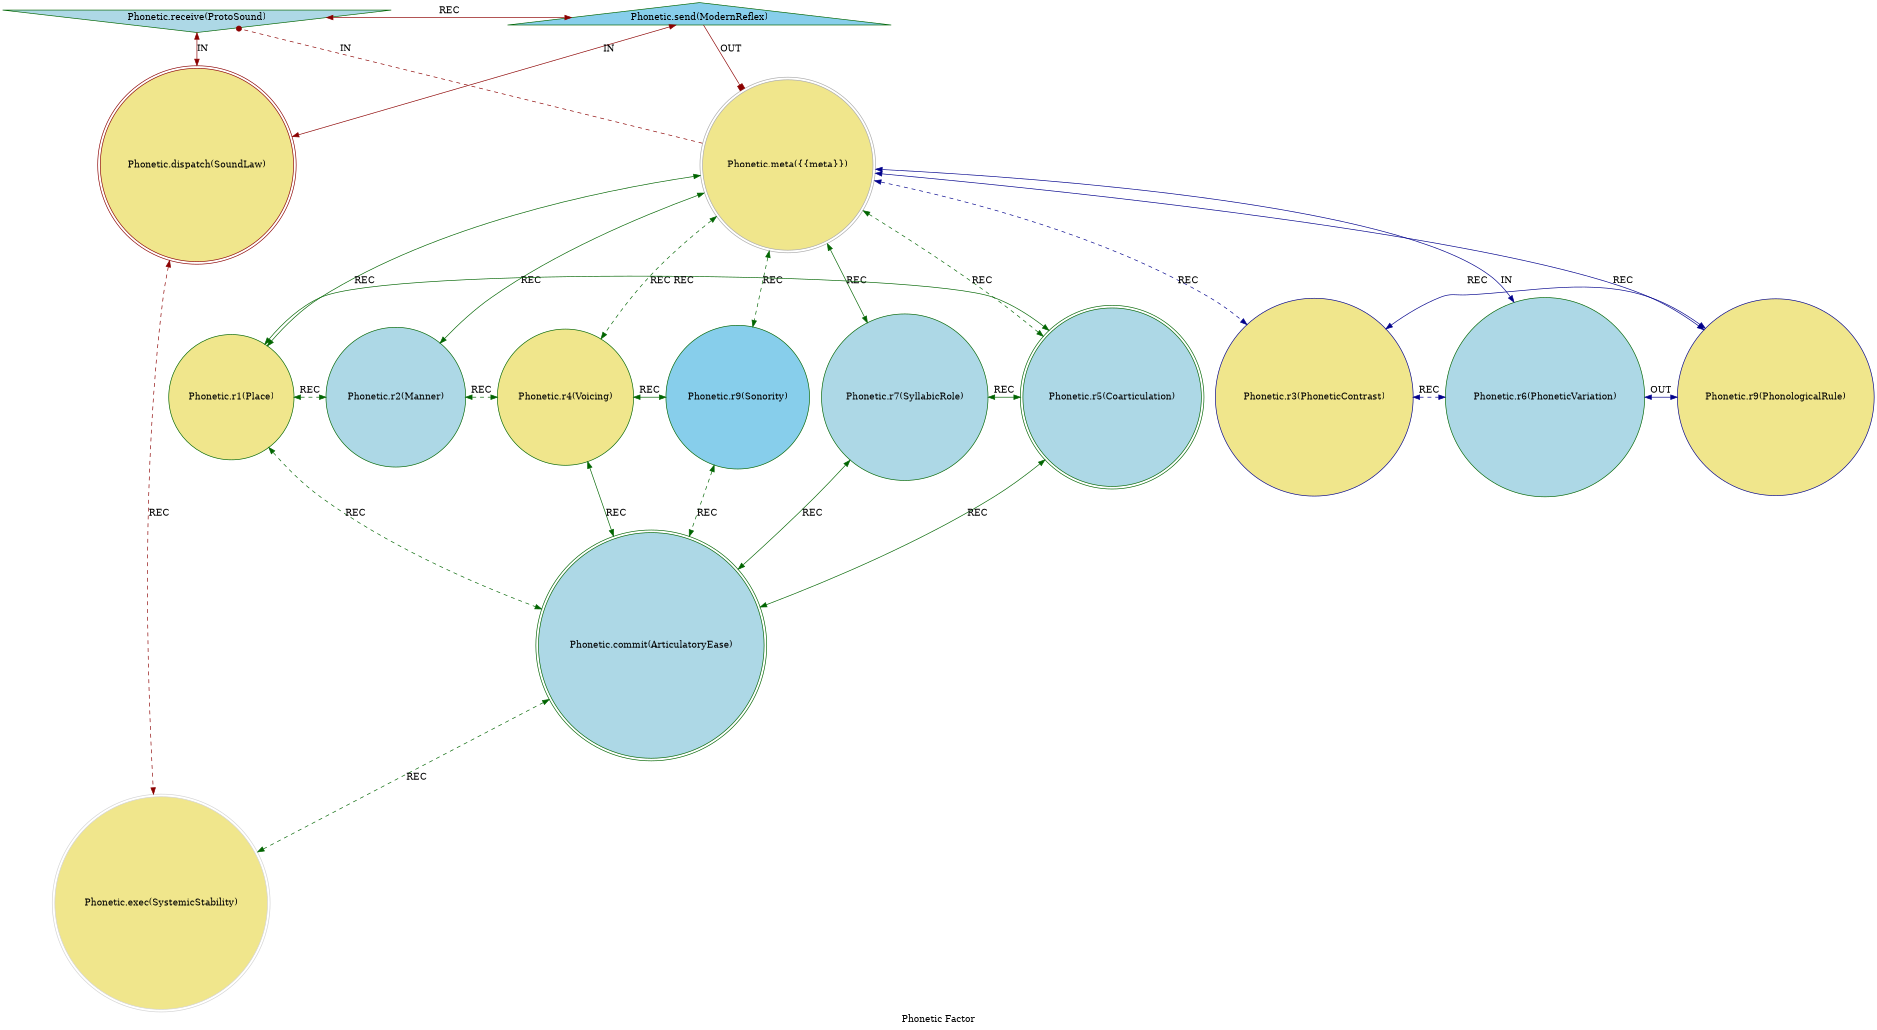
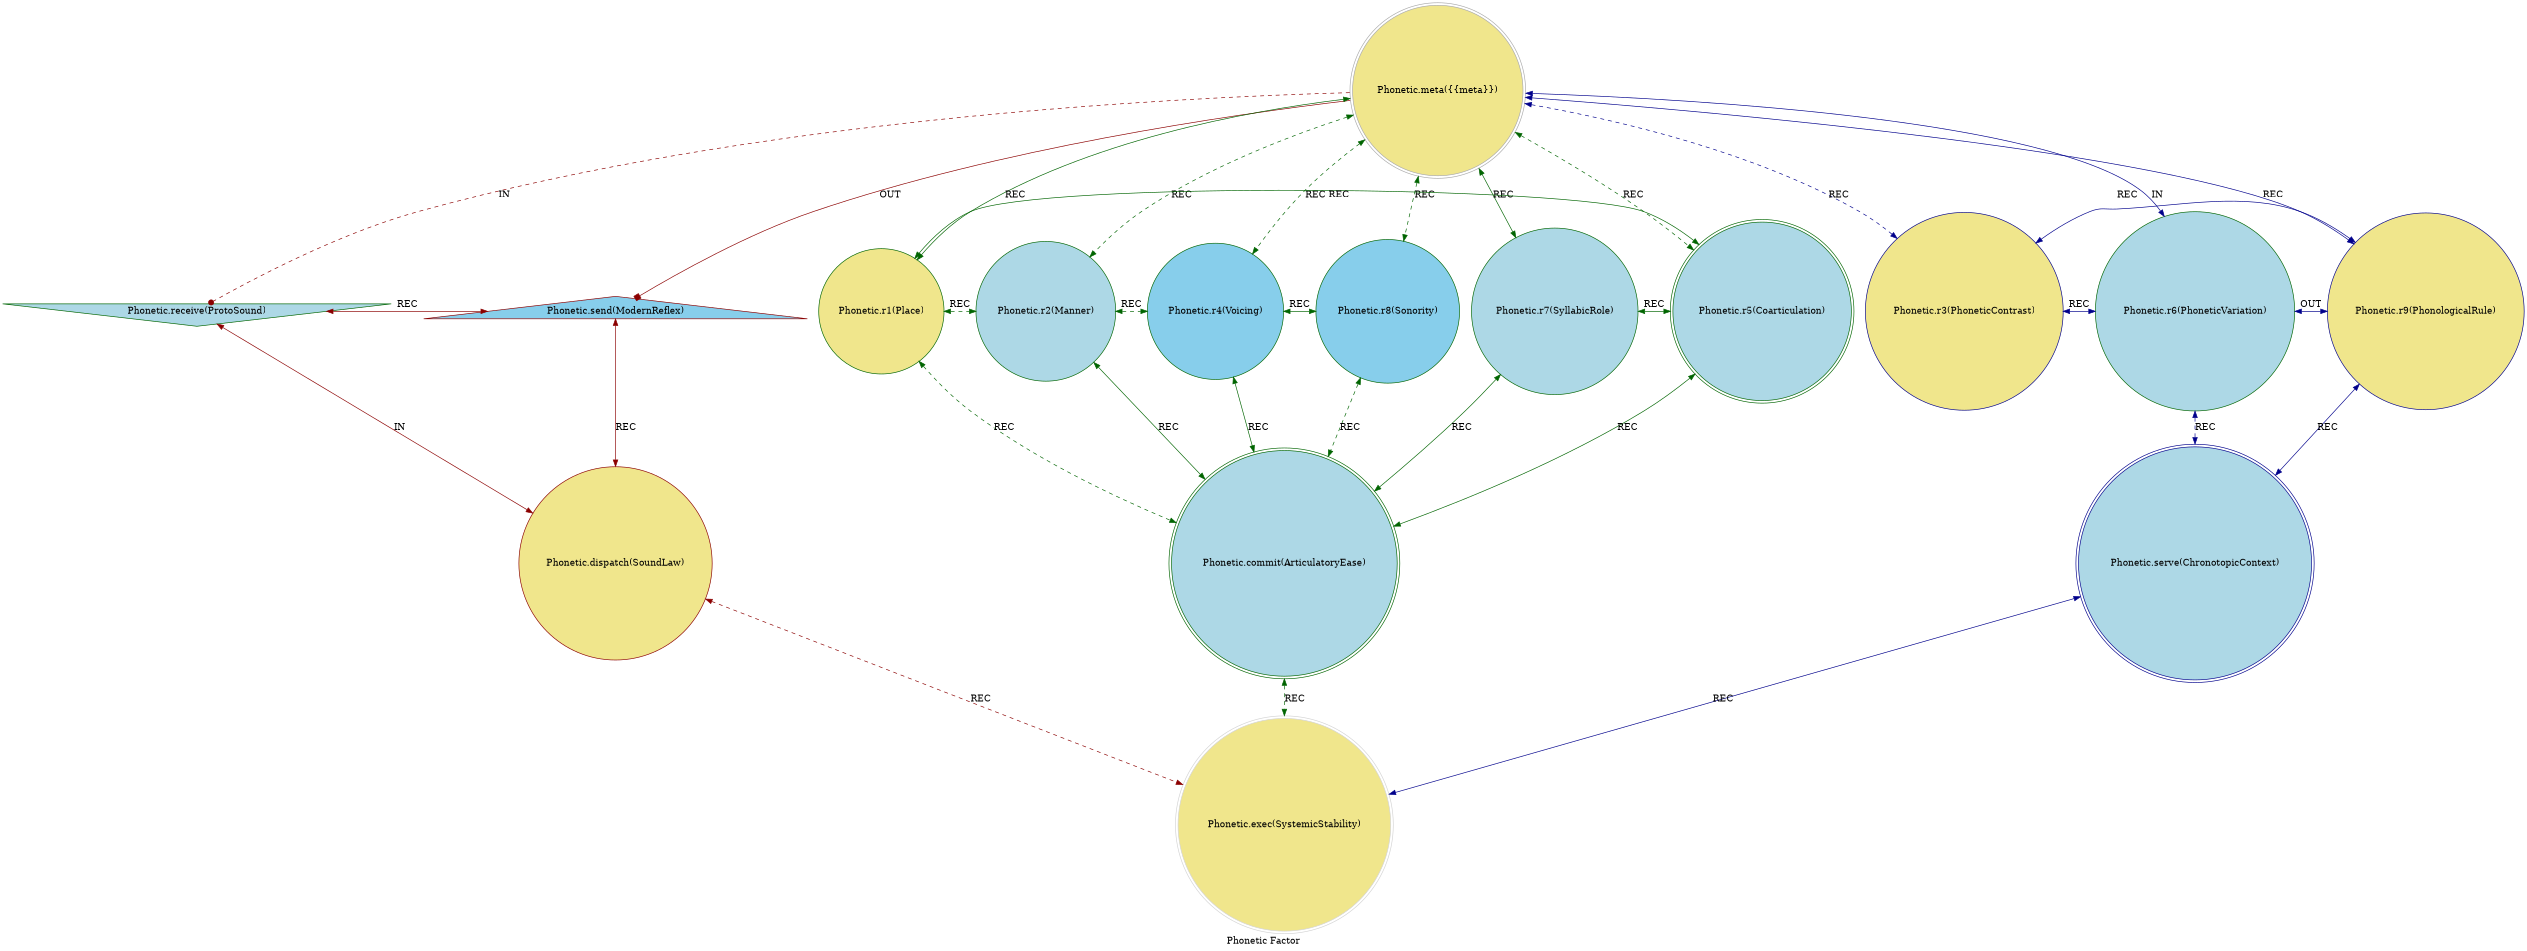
(699, 18) -> (616, 311)
(609, 49) -> (626, 428)
(721, 54) -> (985, 163)
(197, 165) -> (616, 563)
(564, 254) -> (1213, 171)
(565, 397) -> (1215, 311)
(738, 397) -> (1388, 311)
(1429, 397) -> (2079, 311)
none -> (1149, 421)
none -> (2195, 563)
